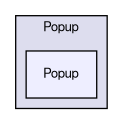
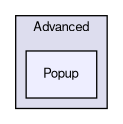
(61, 28) -> (61, 28)
